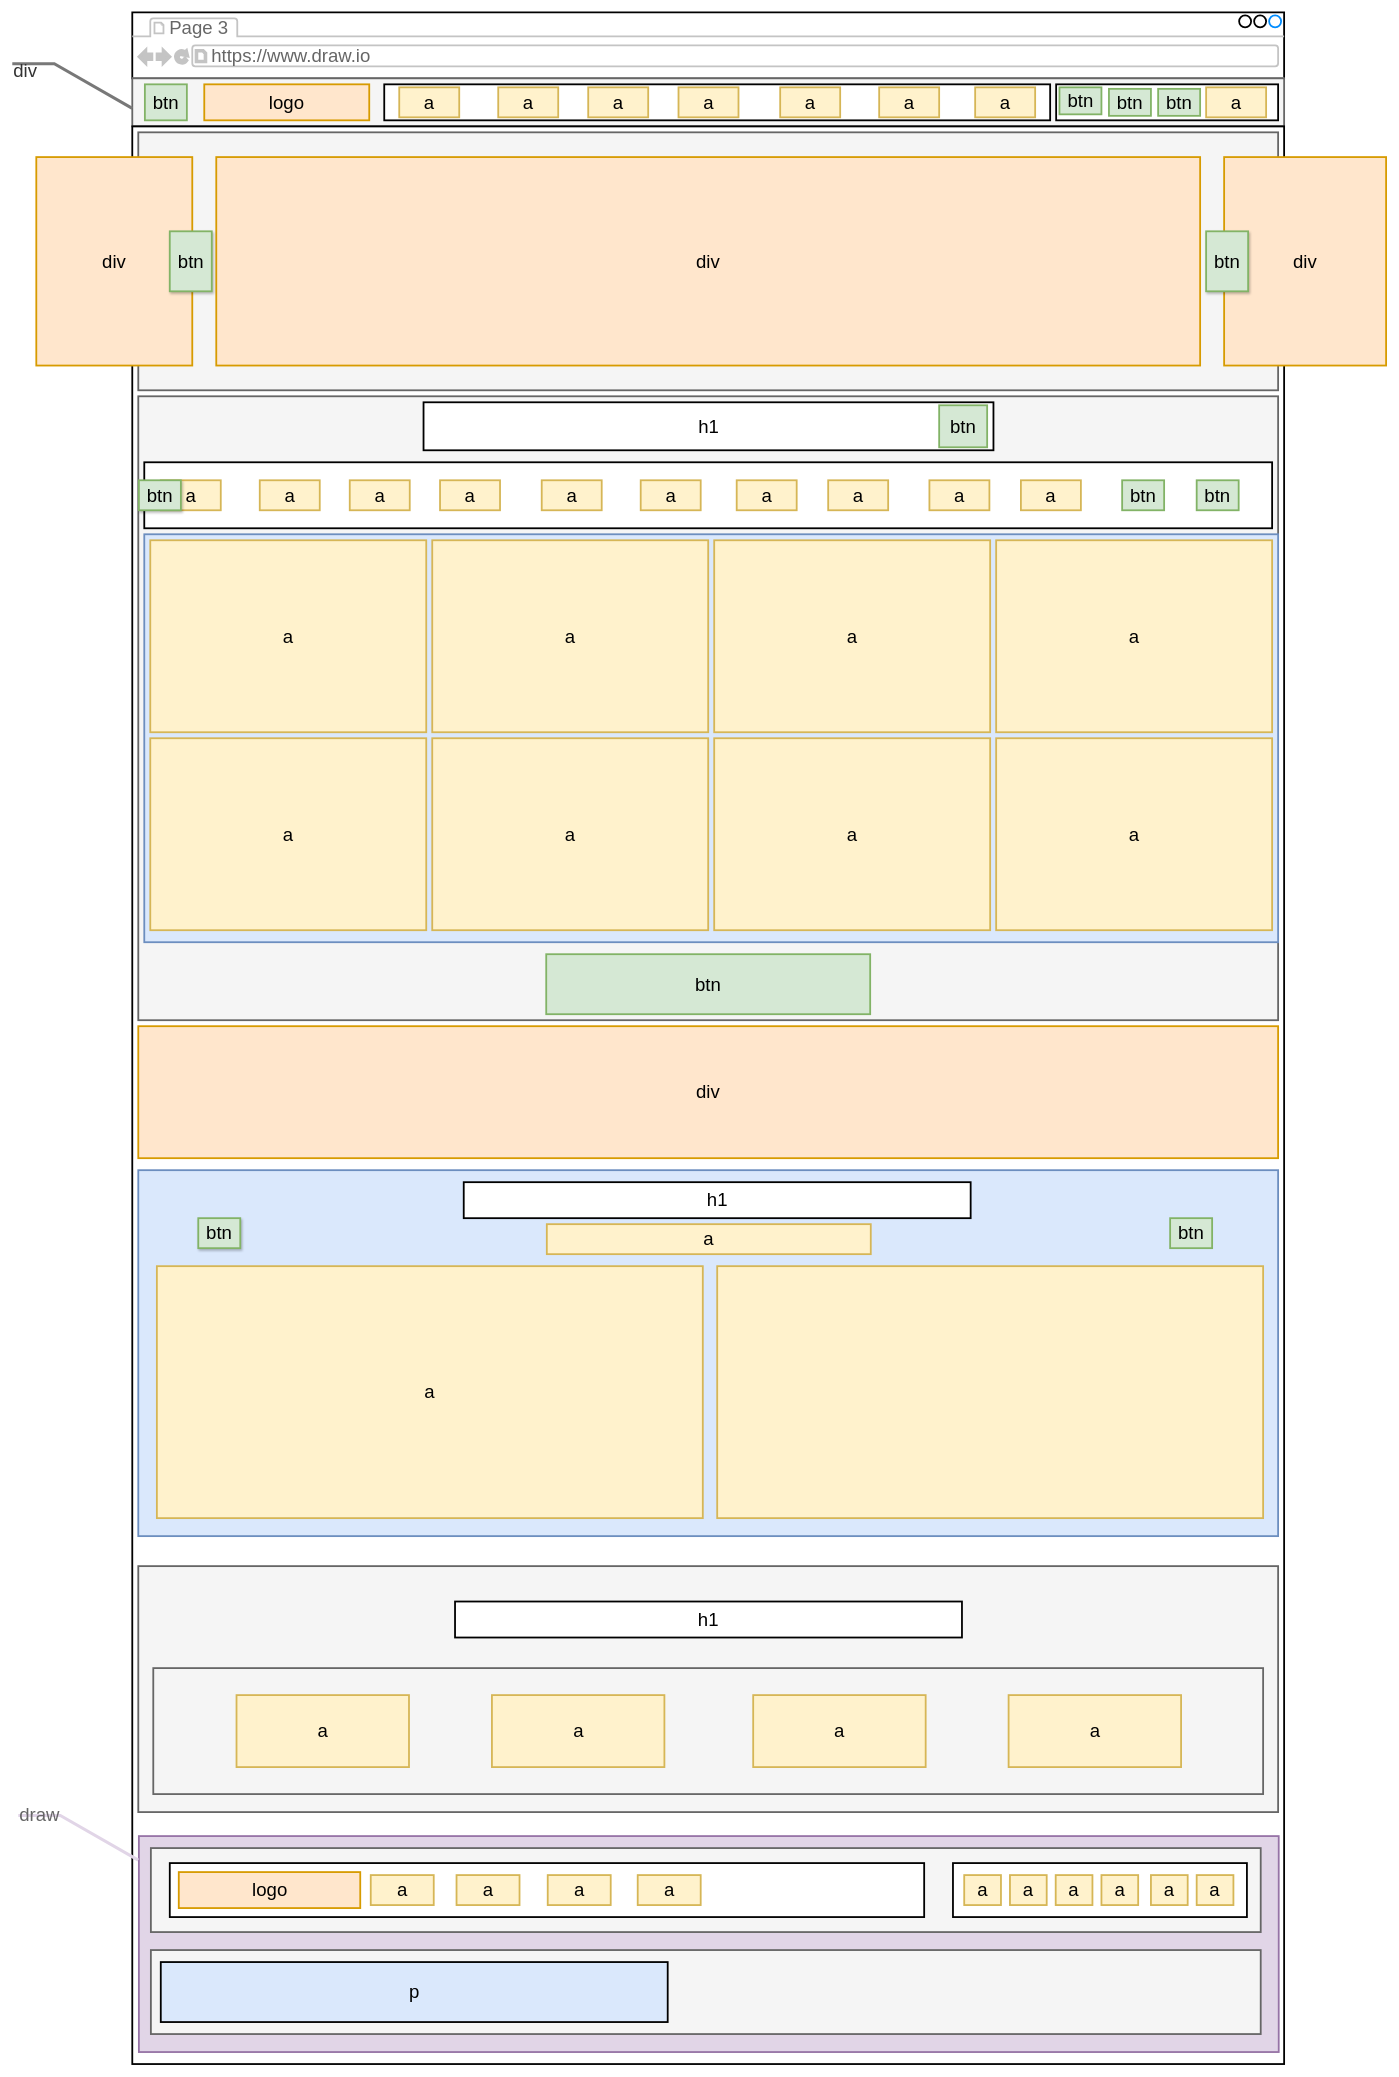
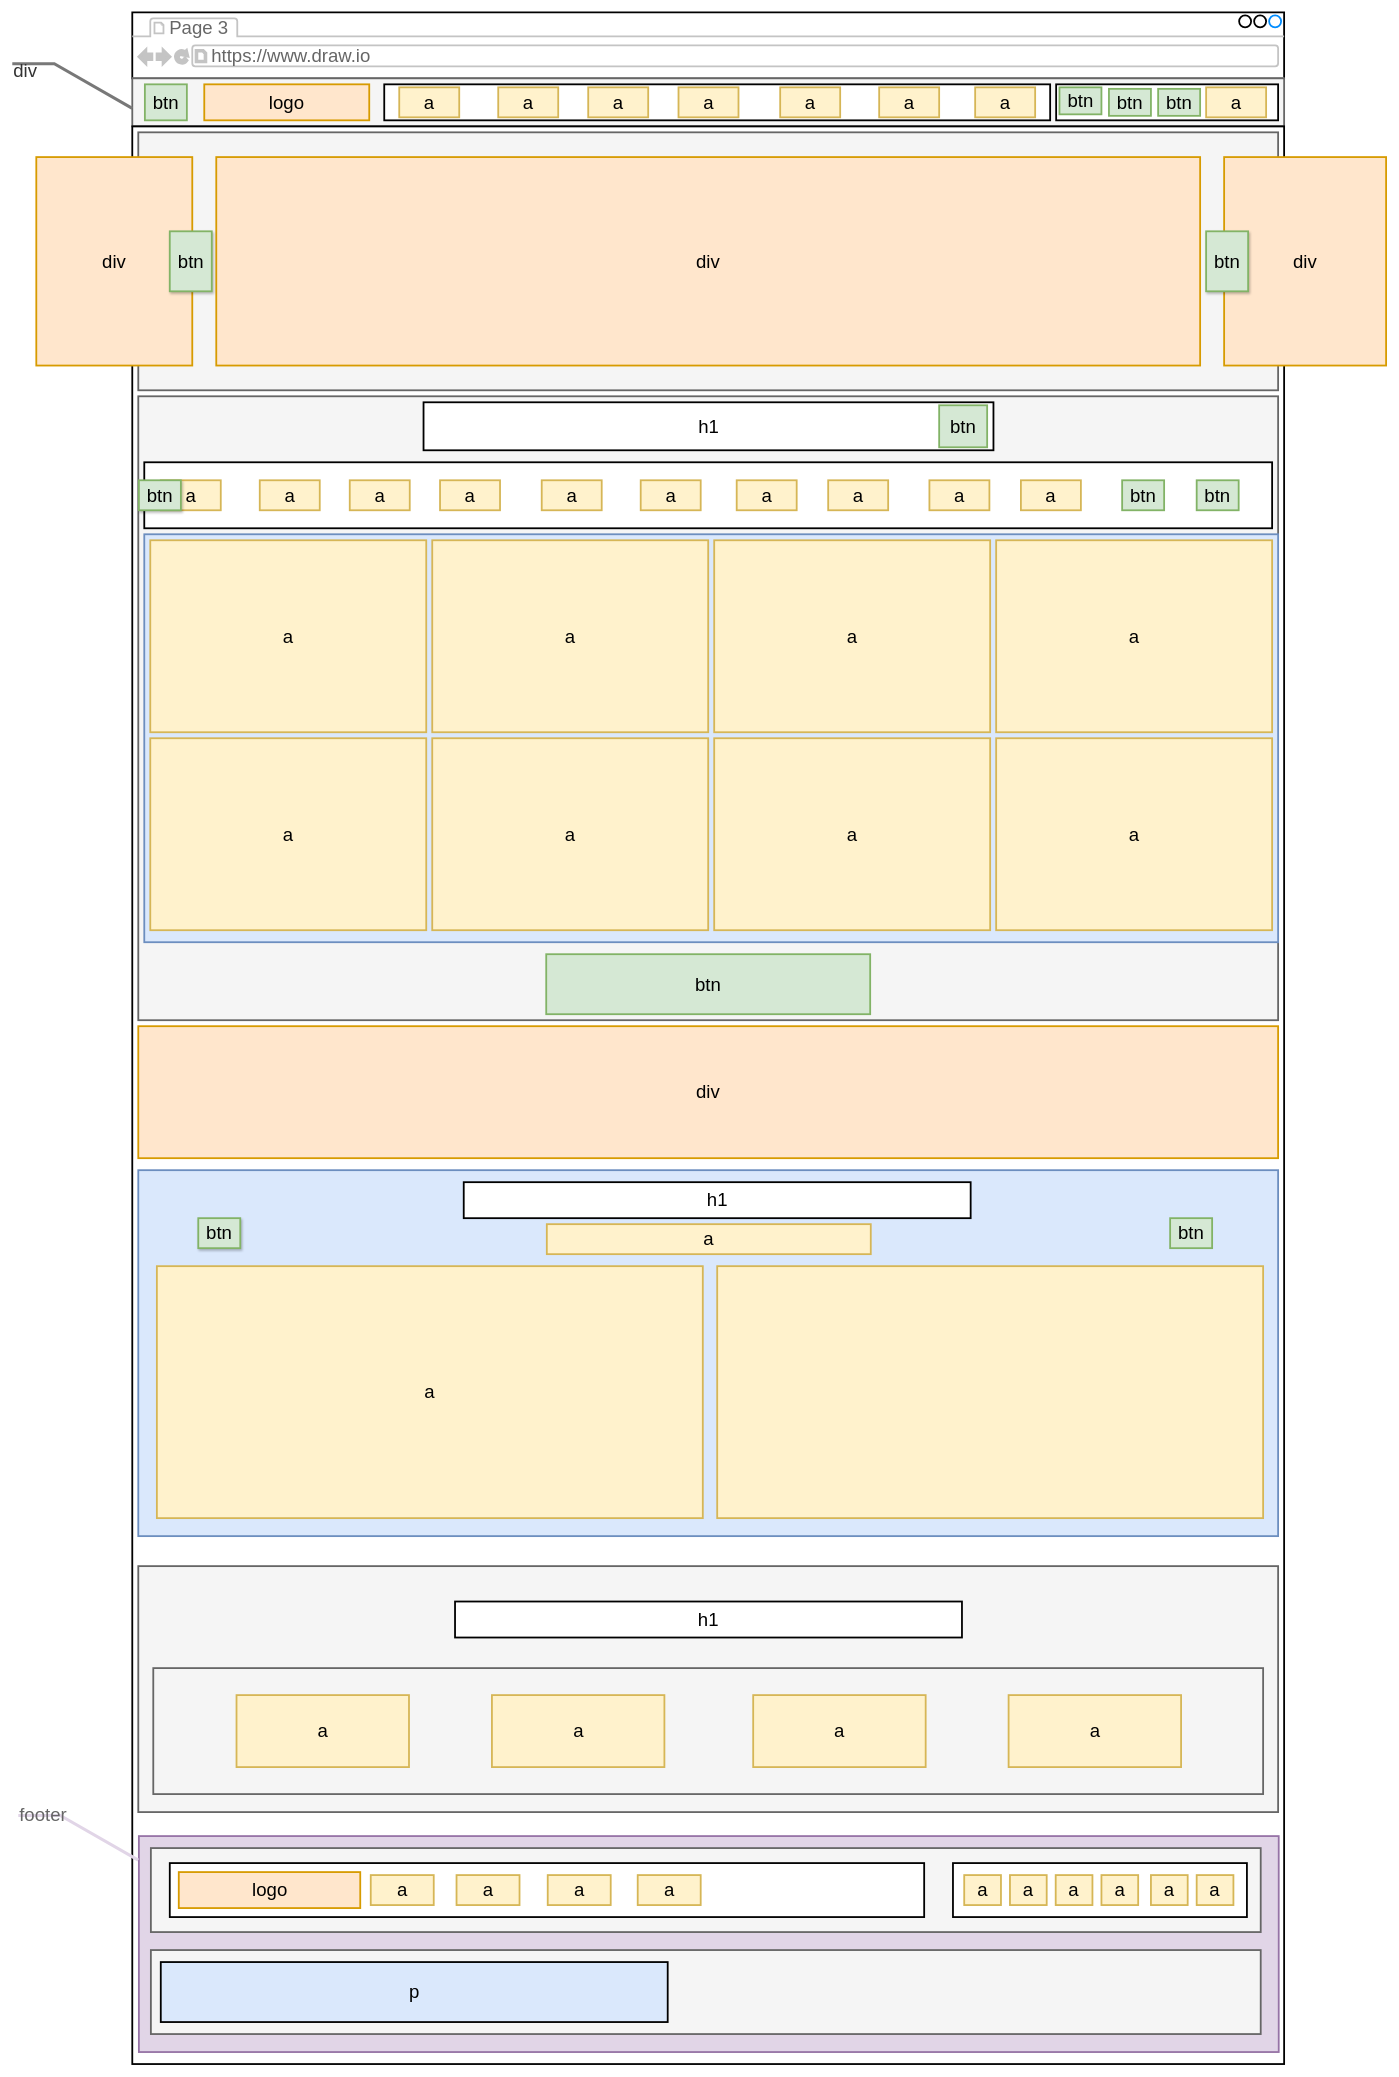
(40, 1816) -> (51, 1816)
